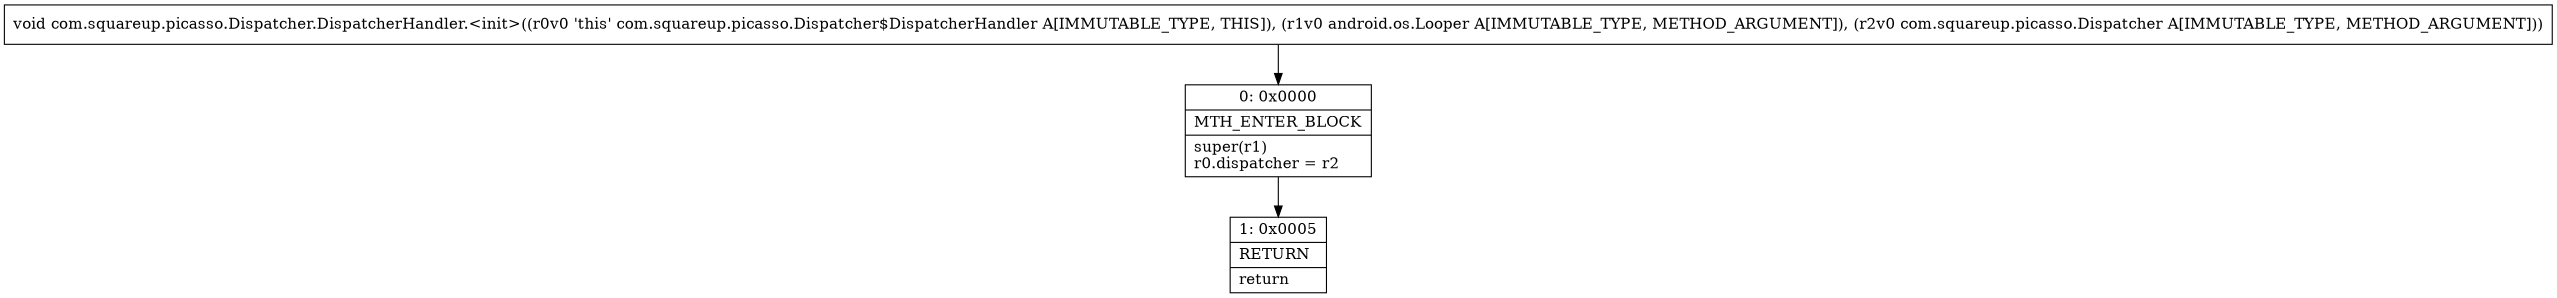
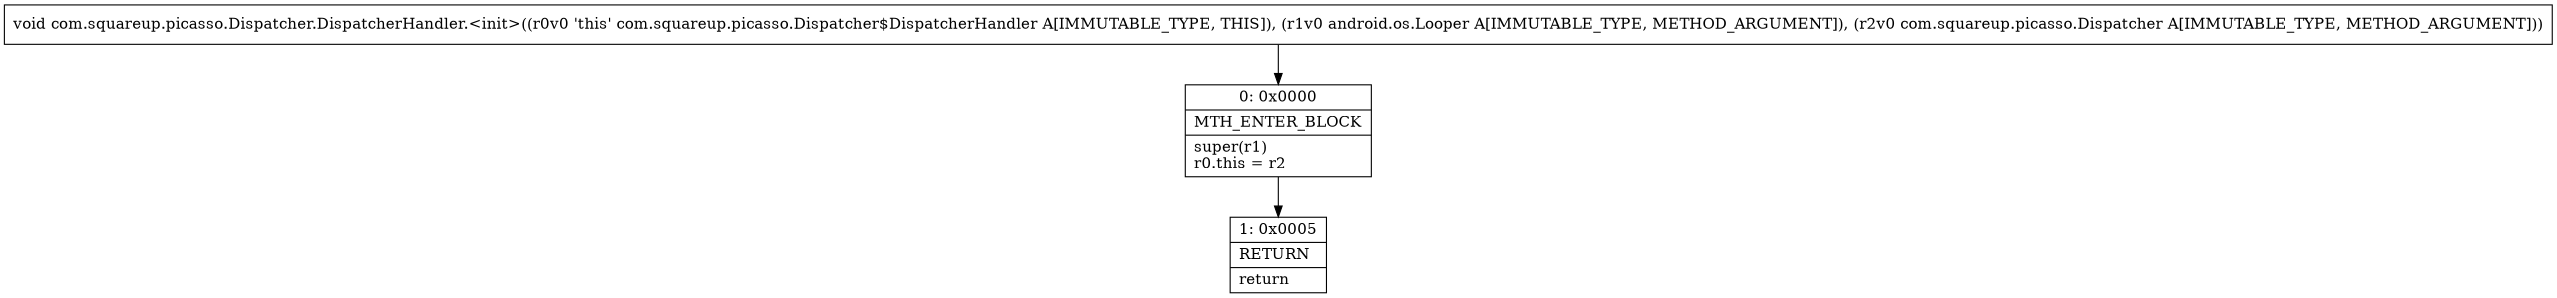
(1267, 164) -> (1241, 164)
